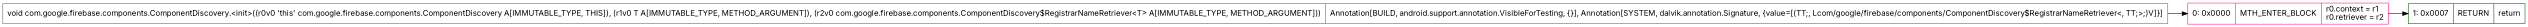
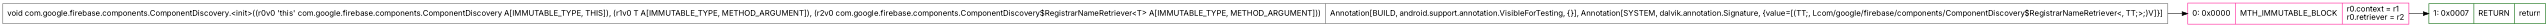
(2279, 13) -> (2289, 13)
